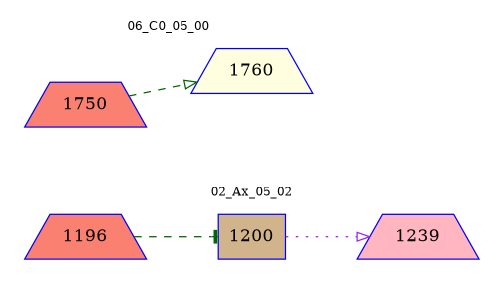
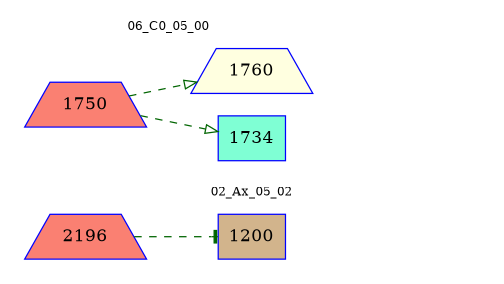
none -> (252, 138)
(86, 237) -> (86, 237)
(418, 237) -> none
